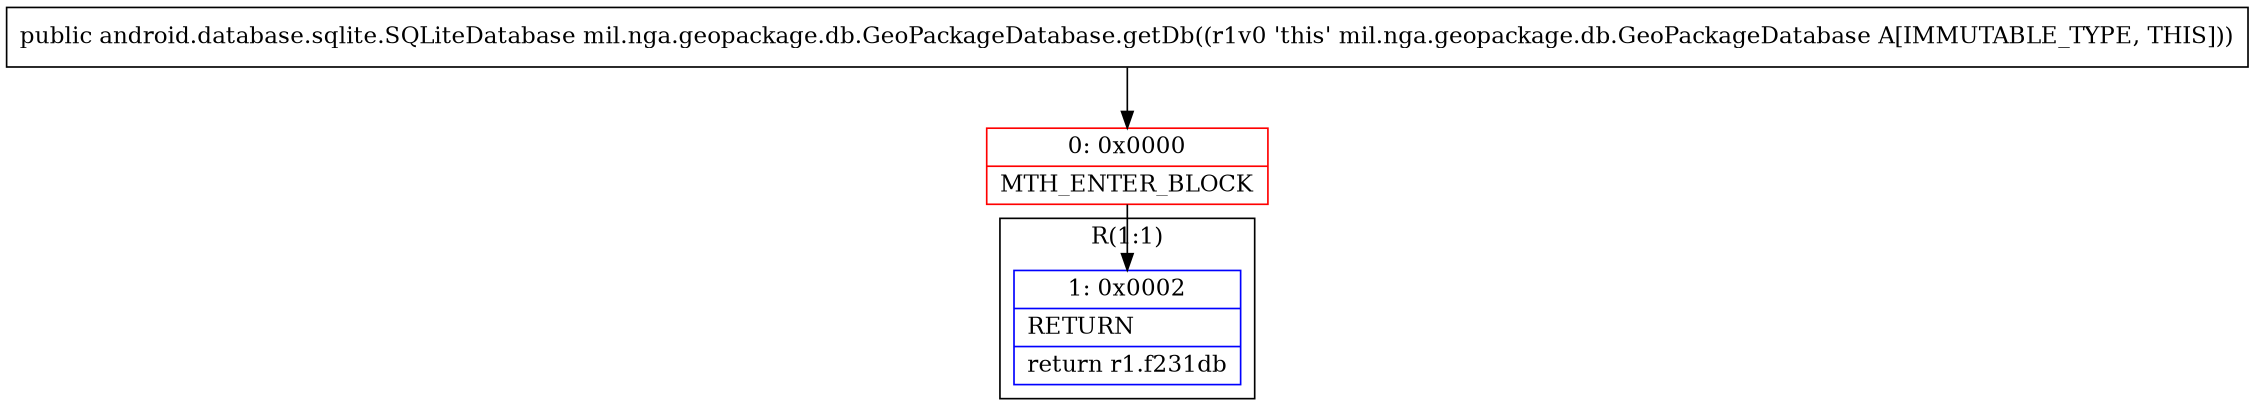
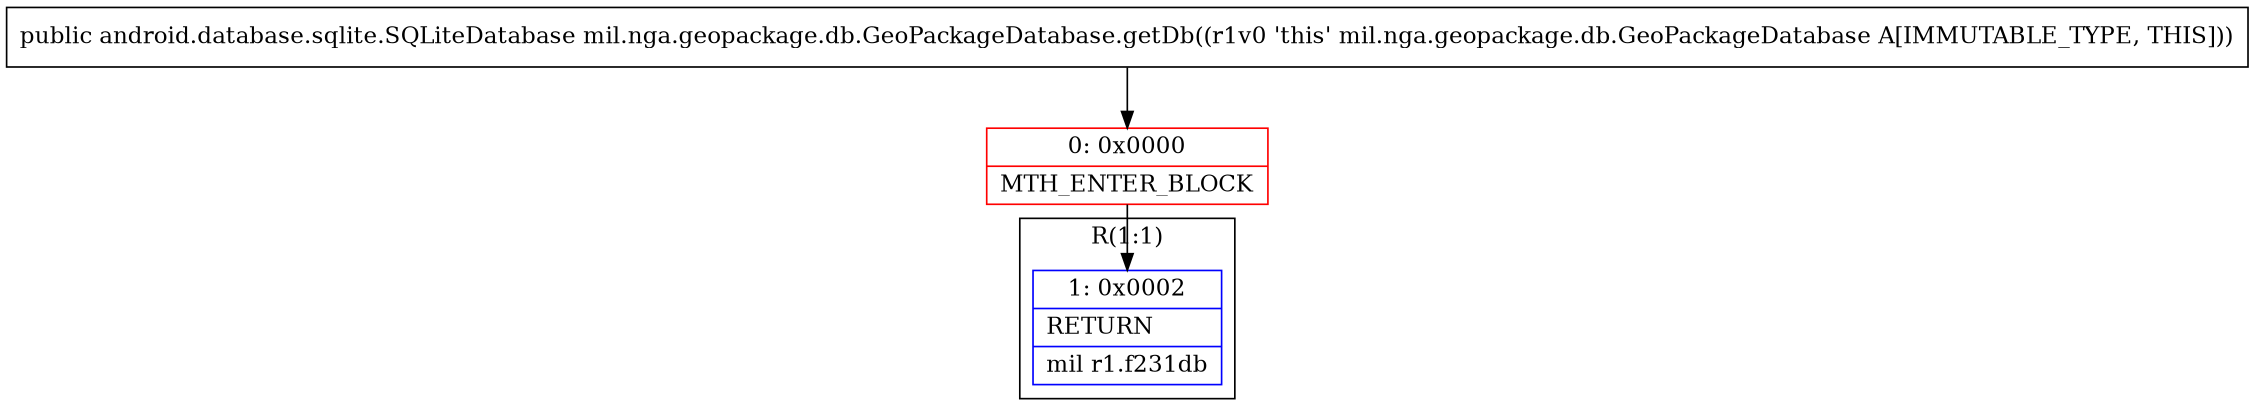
(1127, 365) -> (1127, 365)
